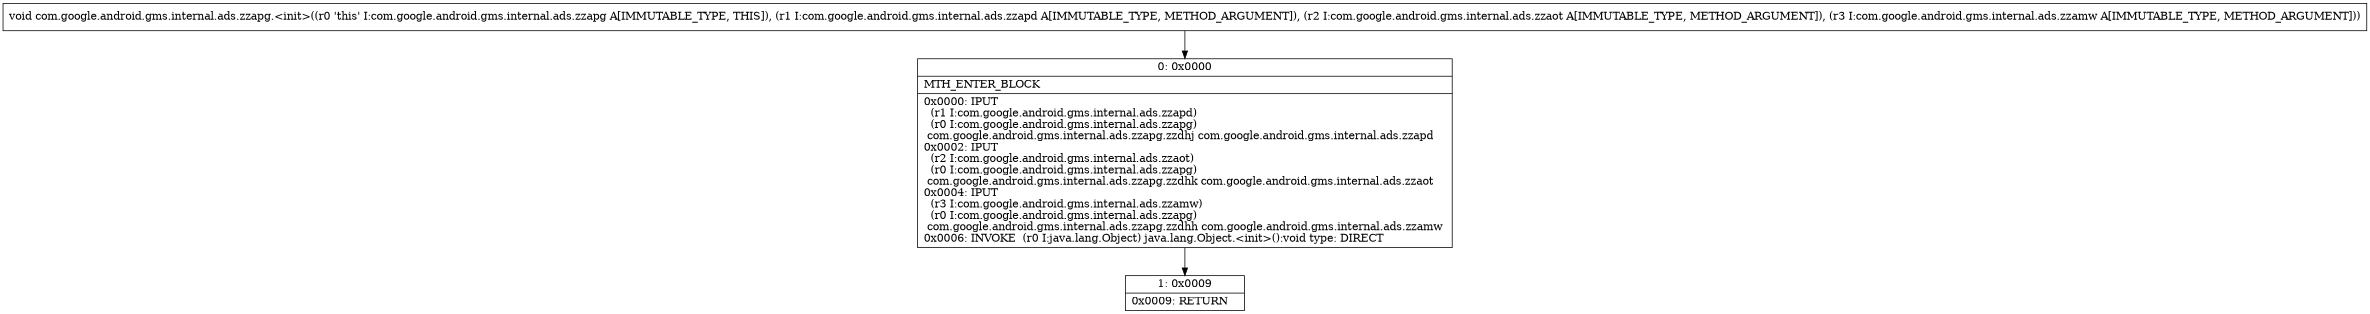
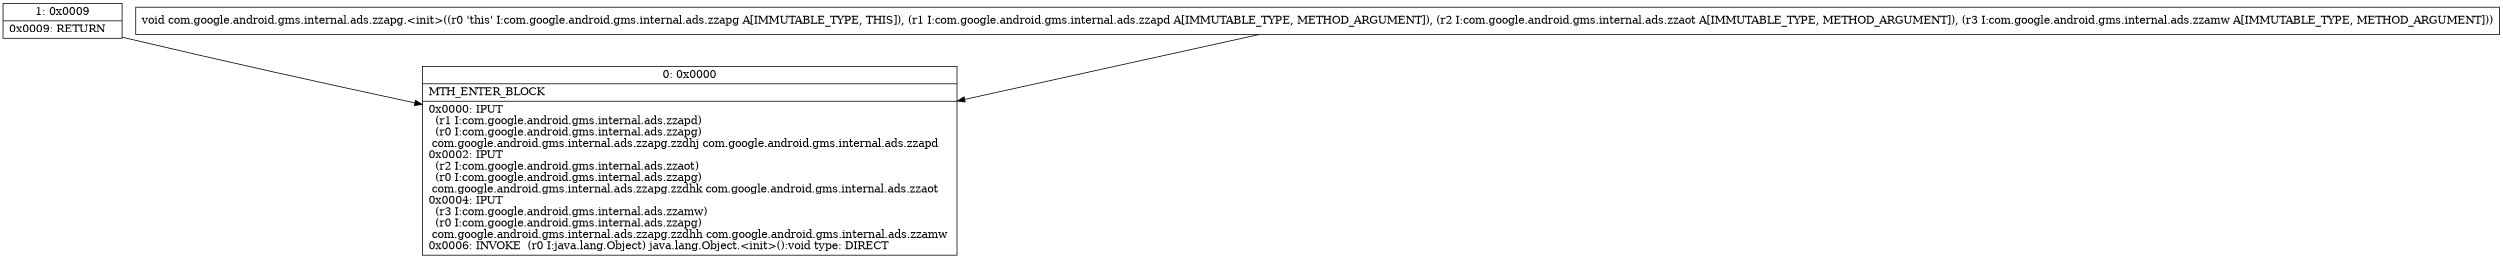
(1185, 258) -> (268, 71)
